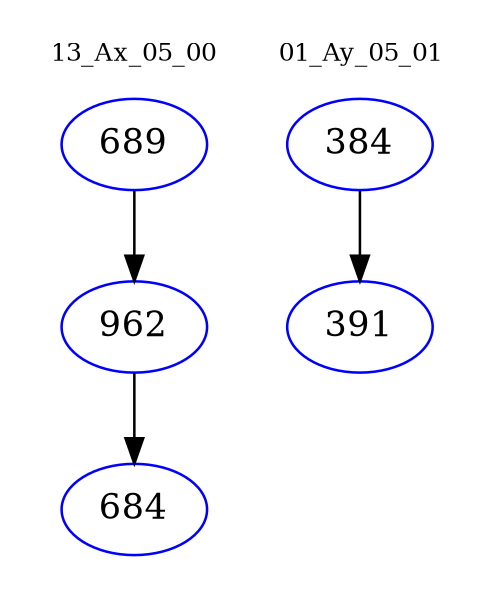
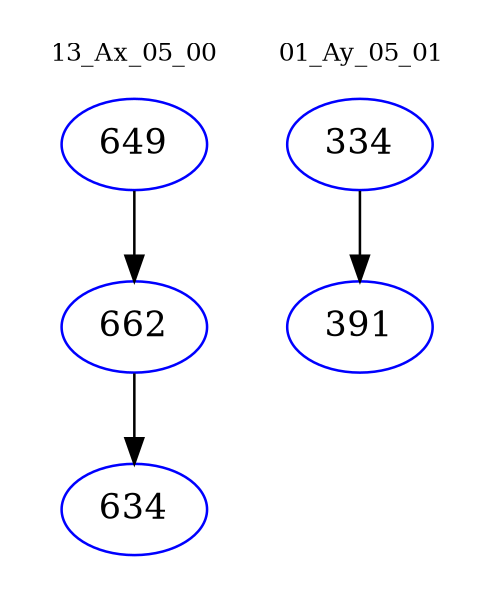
(134, 144) -> (134, 144)
(360, 144) -> (360, 144)
(134, 327) -> (134, 327)
(134, 509) -> (134, 509)
